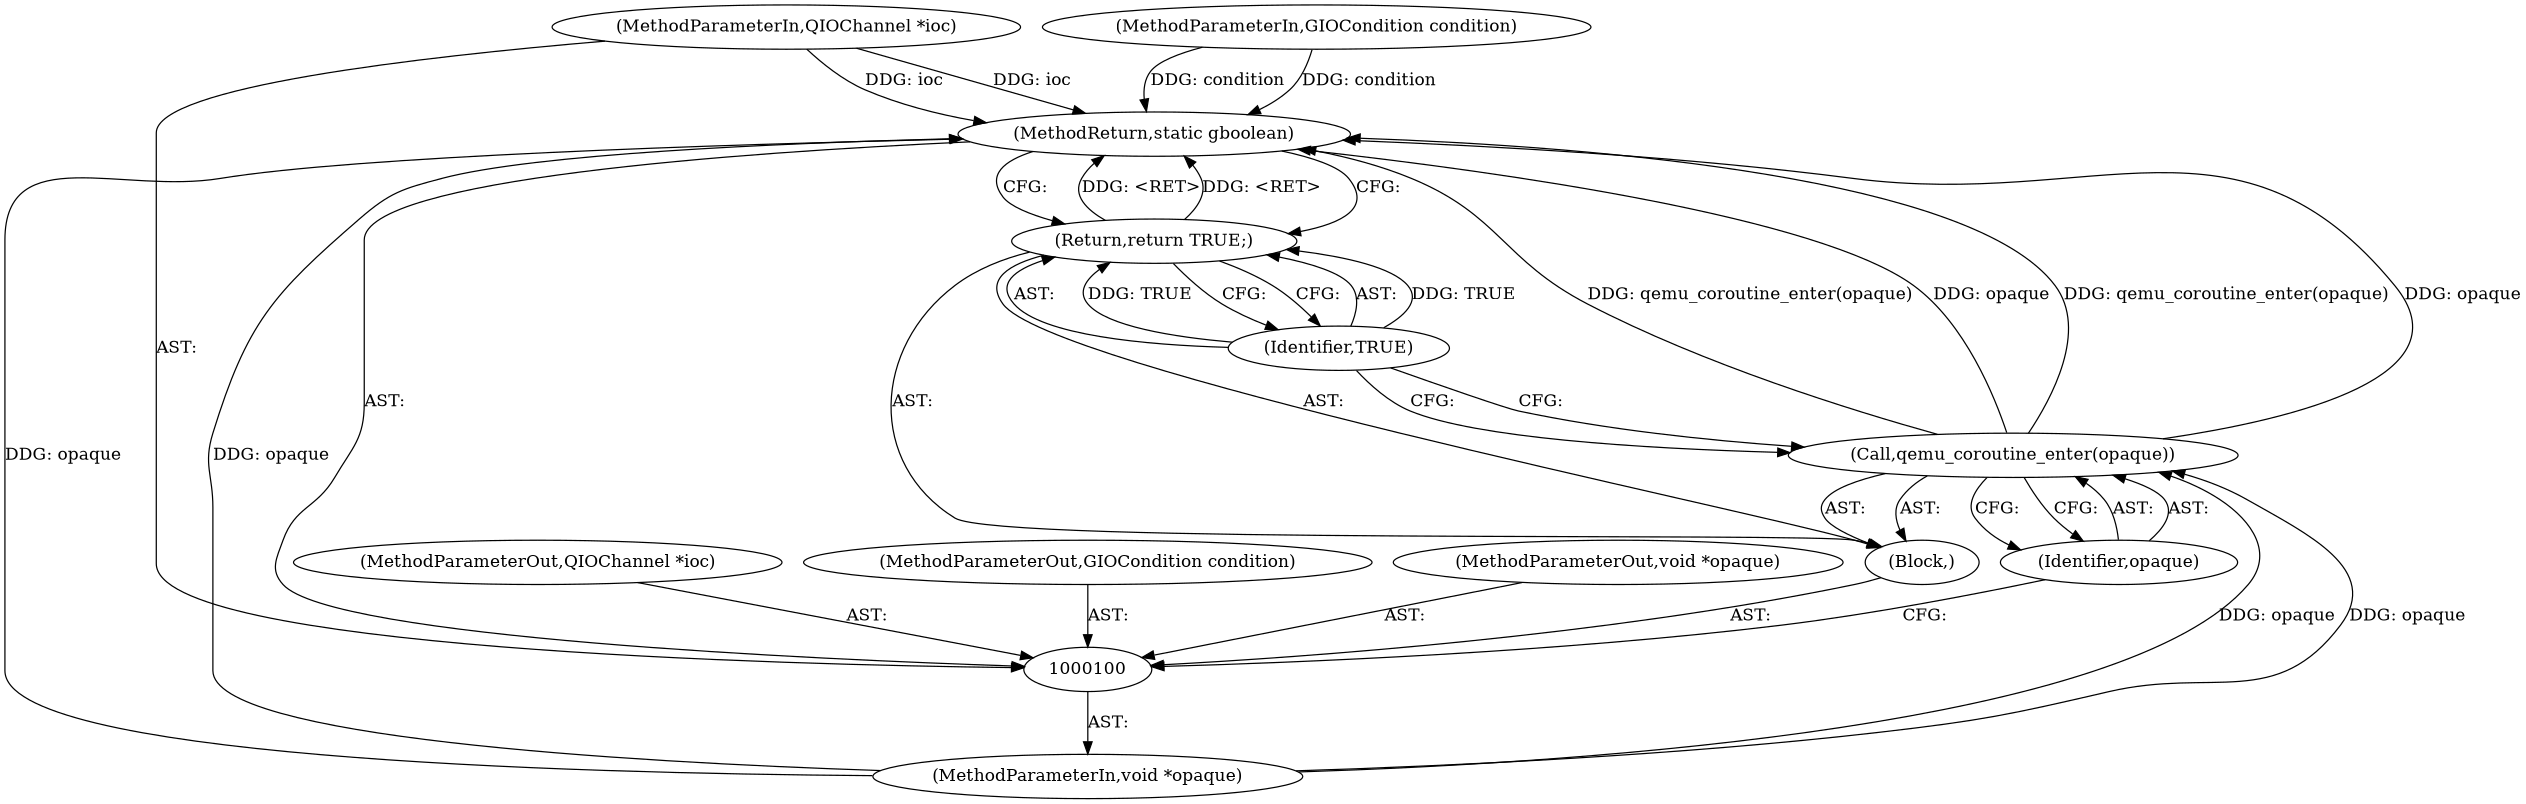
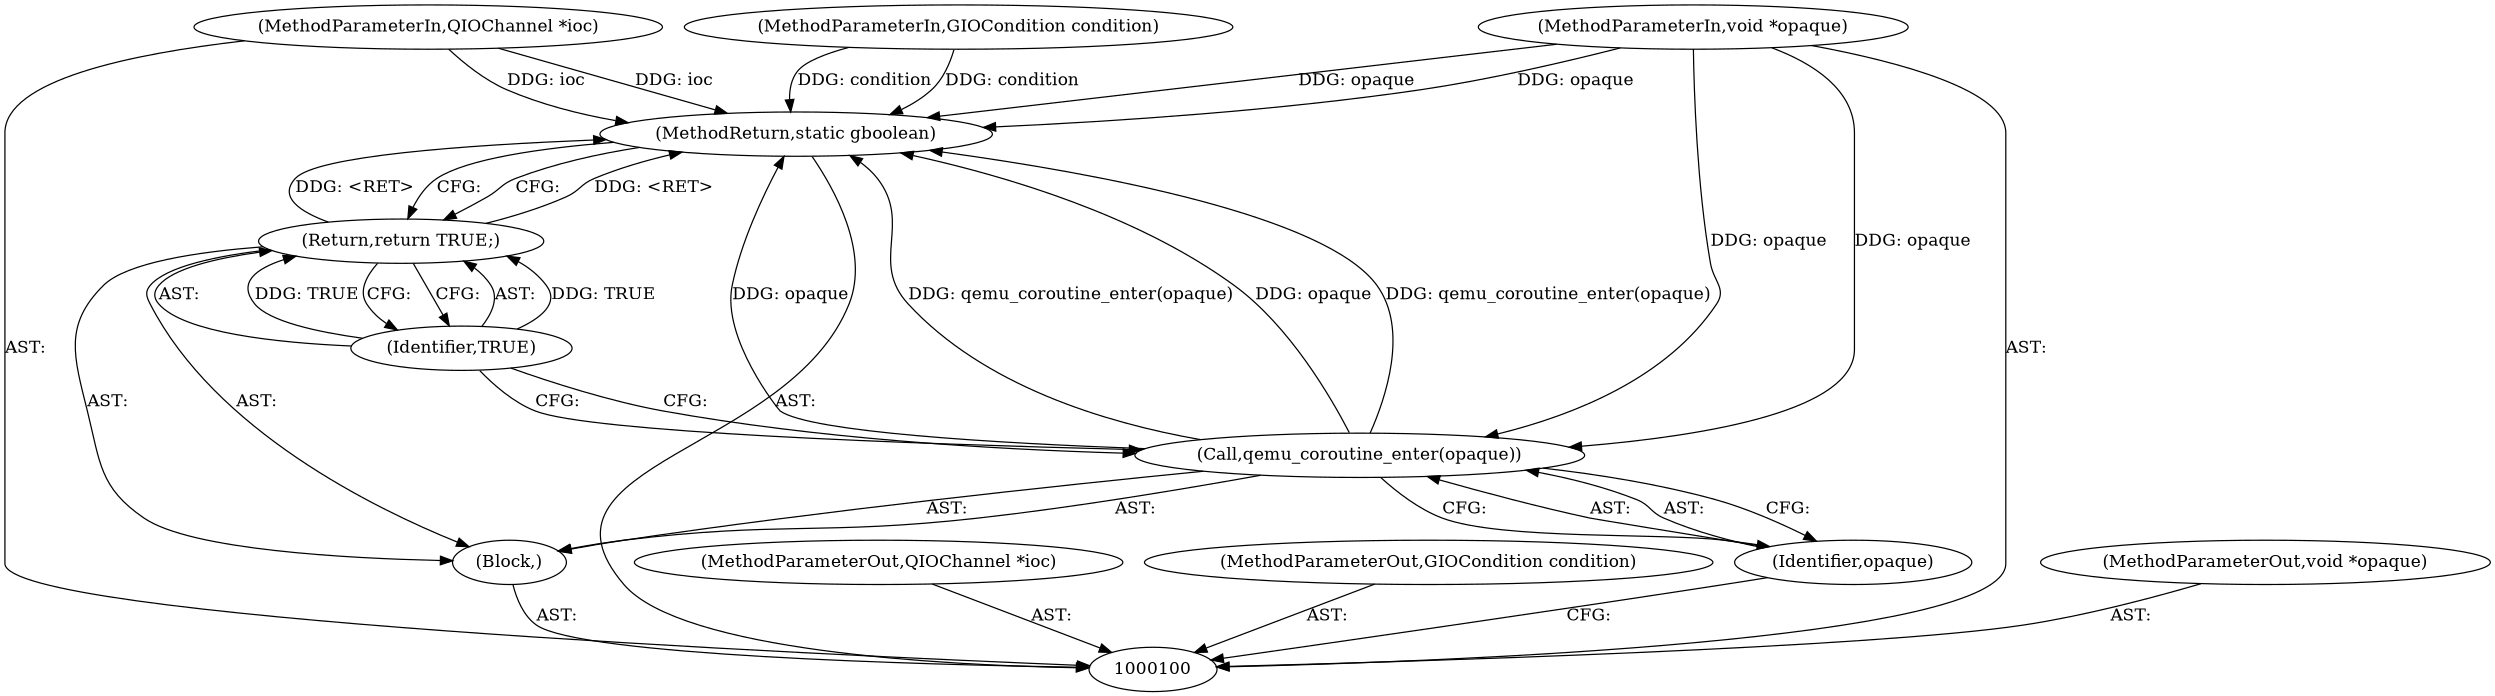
(1088, 717) -> (1948, 601)
